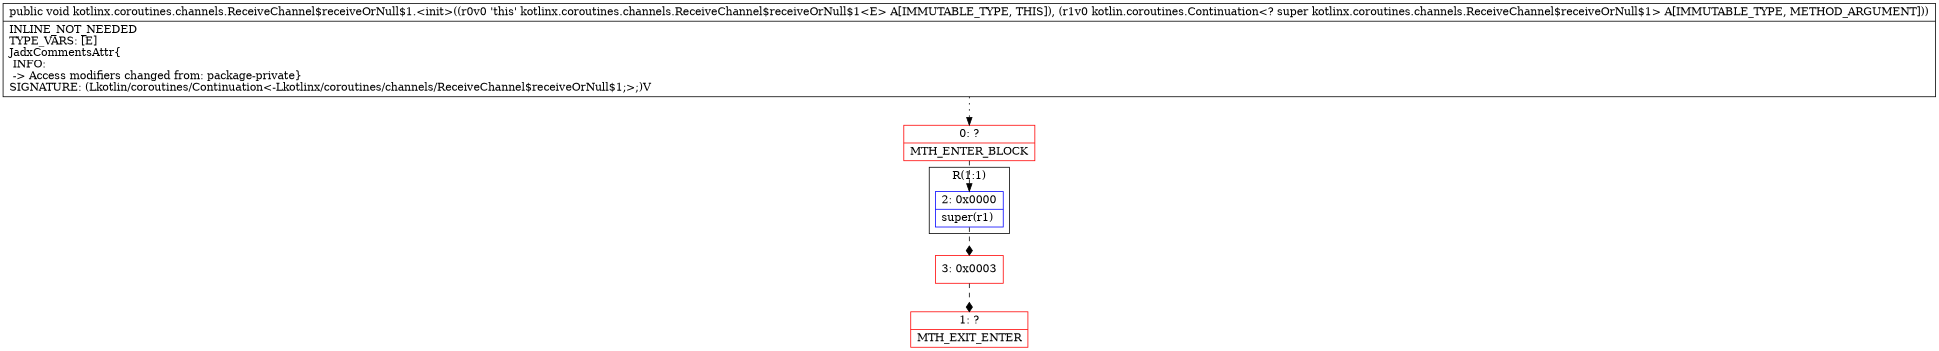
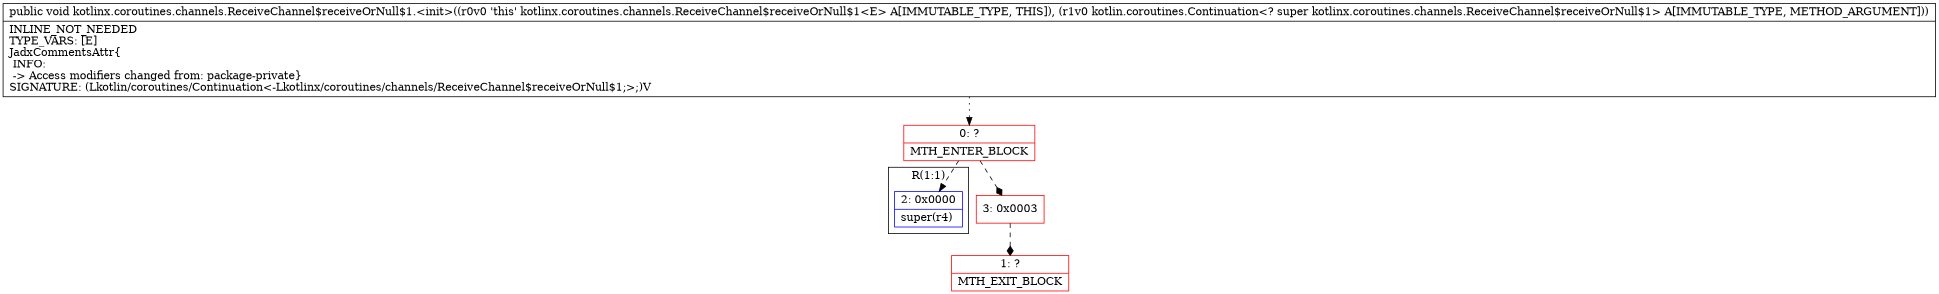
(967, 218) -> (927, 218)
(969, 238) -> (988, 174)
(969, 338) -> (1010, 282)
